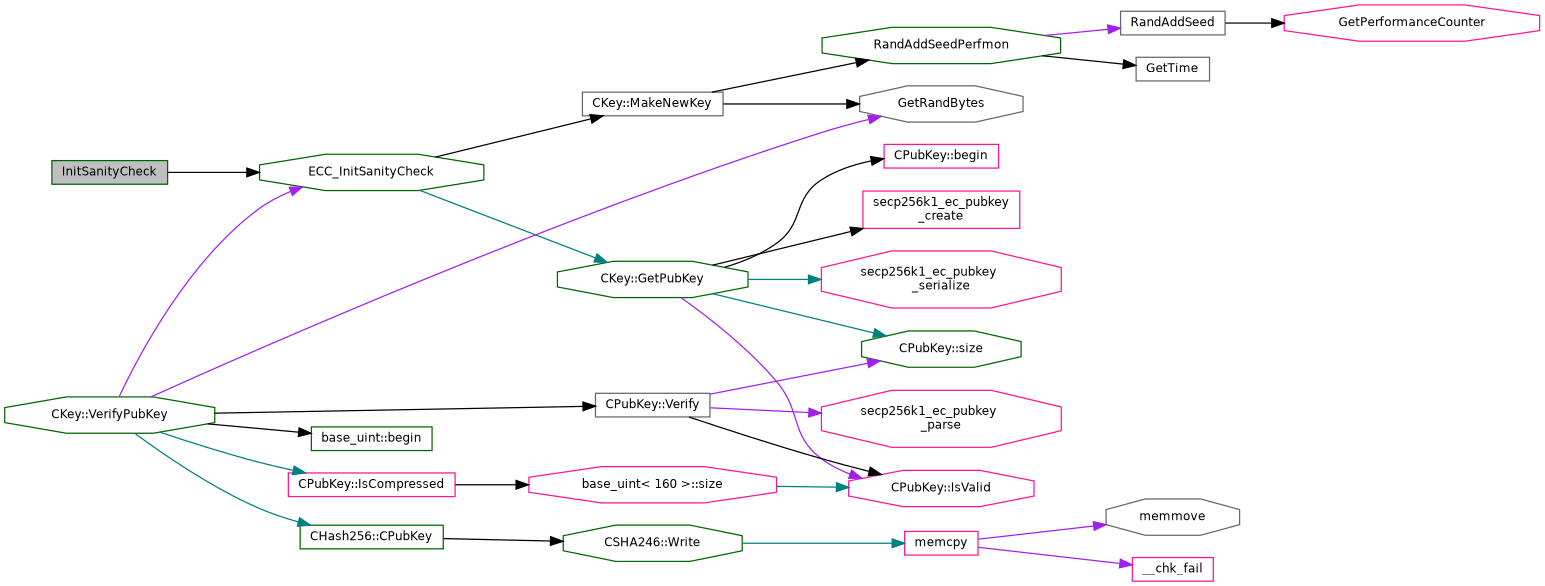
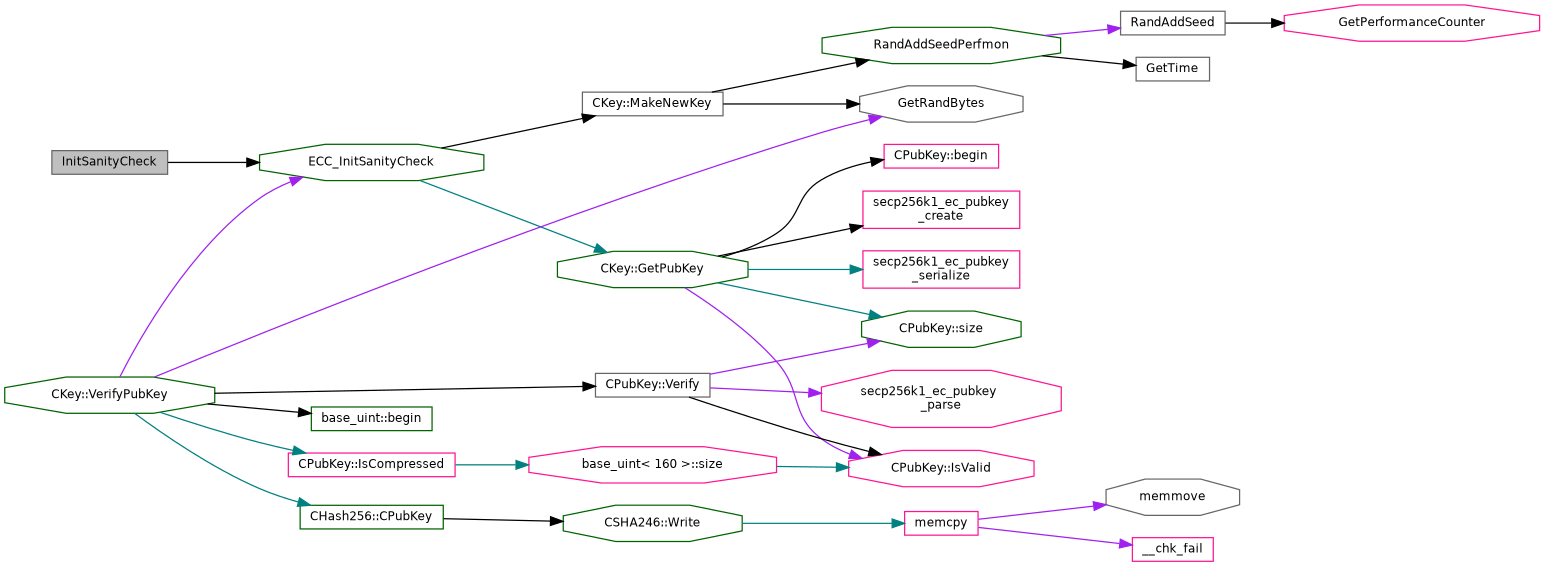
(110, 172) -> (110, 162)
(941, 279) -> (941, 269)
(486, 485) -> (486, 465)
